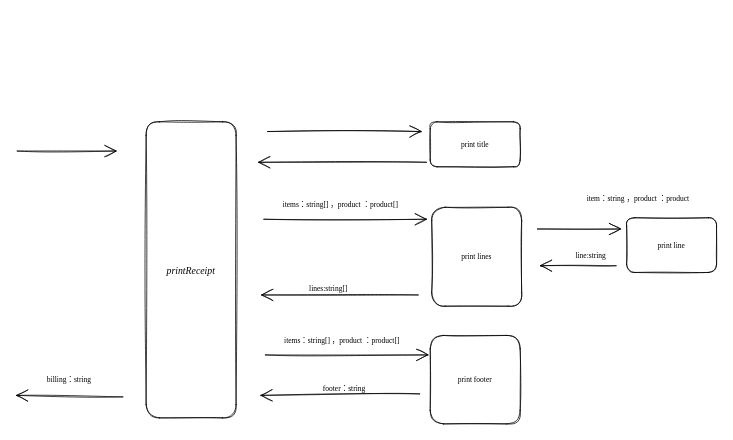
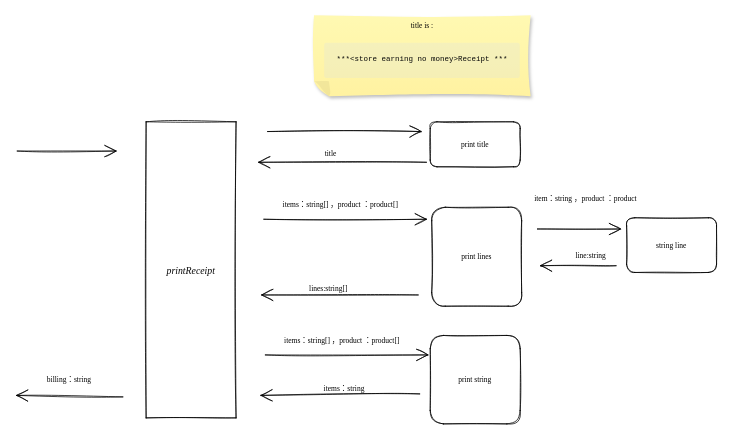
none -> (422, 56)
none -> (330, 153)
(638, 198) -> (585, 198)
(672, 246) -> (672, 246)
(191, 270) -> (191, 270)
(475, 380) -> (475, 380)
(344, 389) -> (344, 389)
